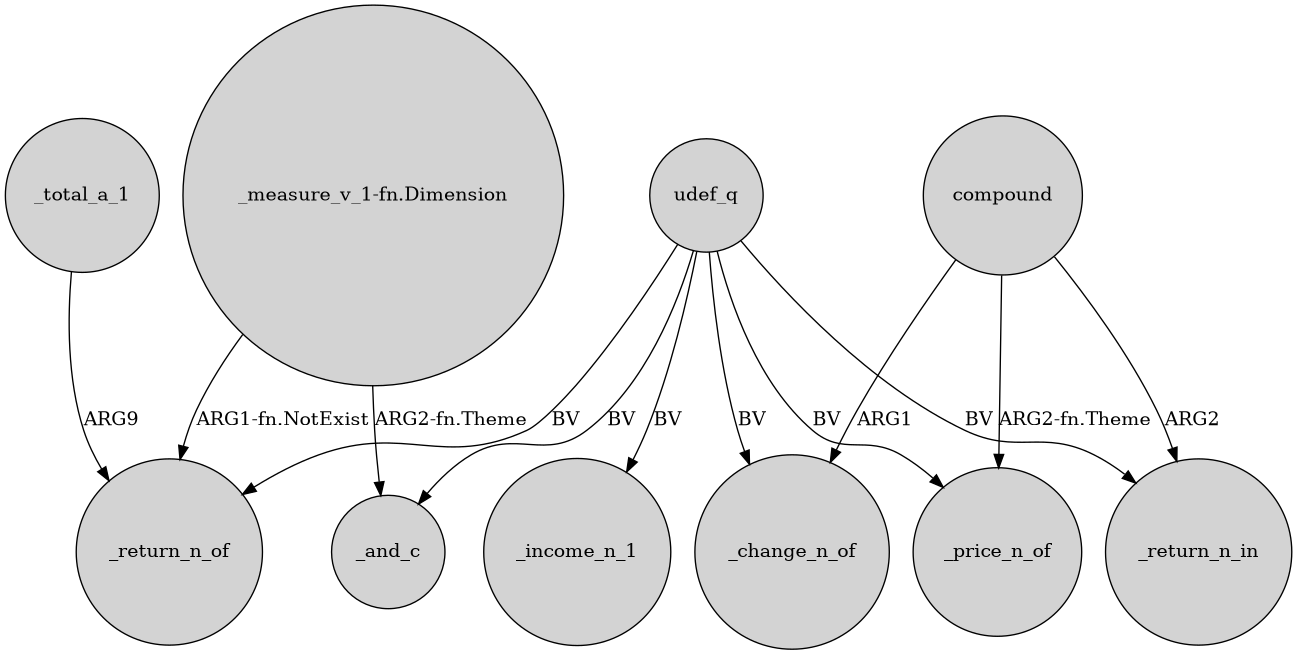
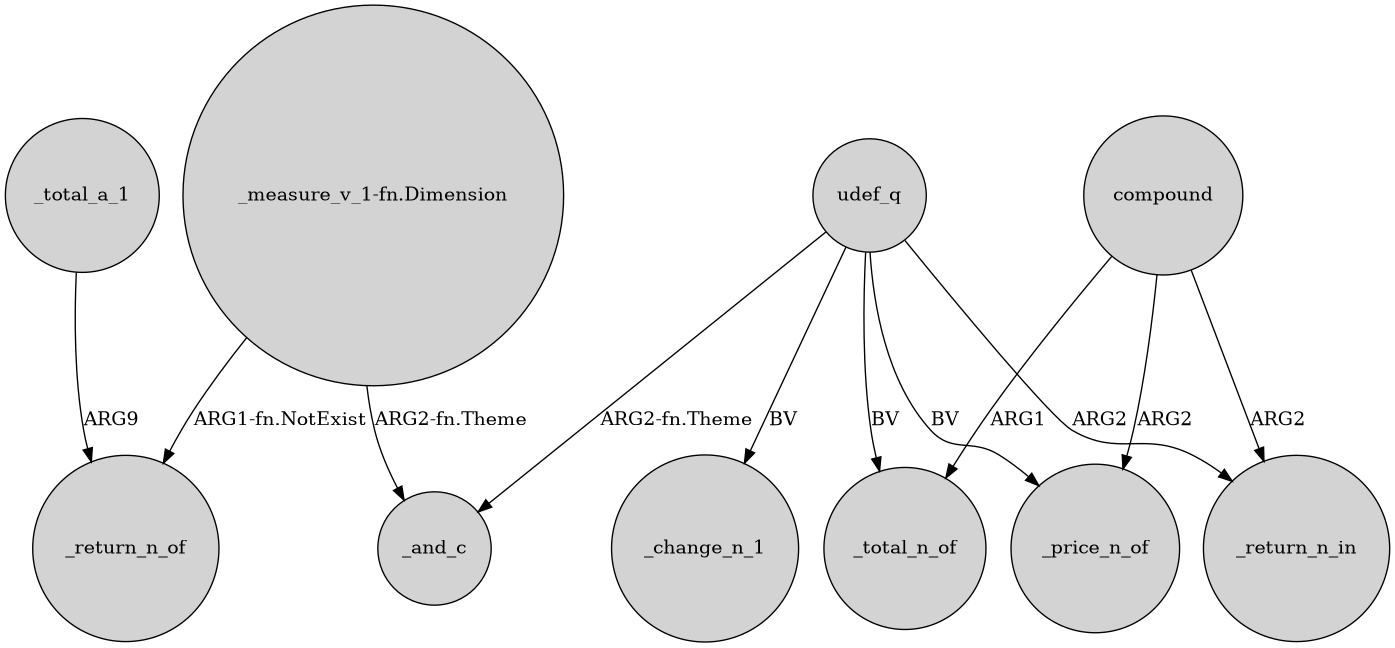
(621, 420) -> (677, 420)
(979, 420) -> (1100, 420)
(1075, 420) -> (1165, 420)
(519, 433) -> none
(577, 552) -> (705, 548)
(792, 552) -> (905, 548)
